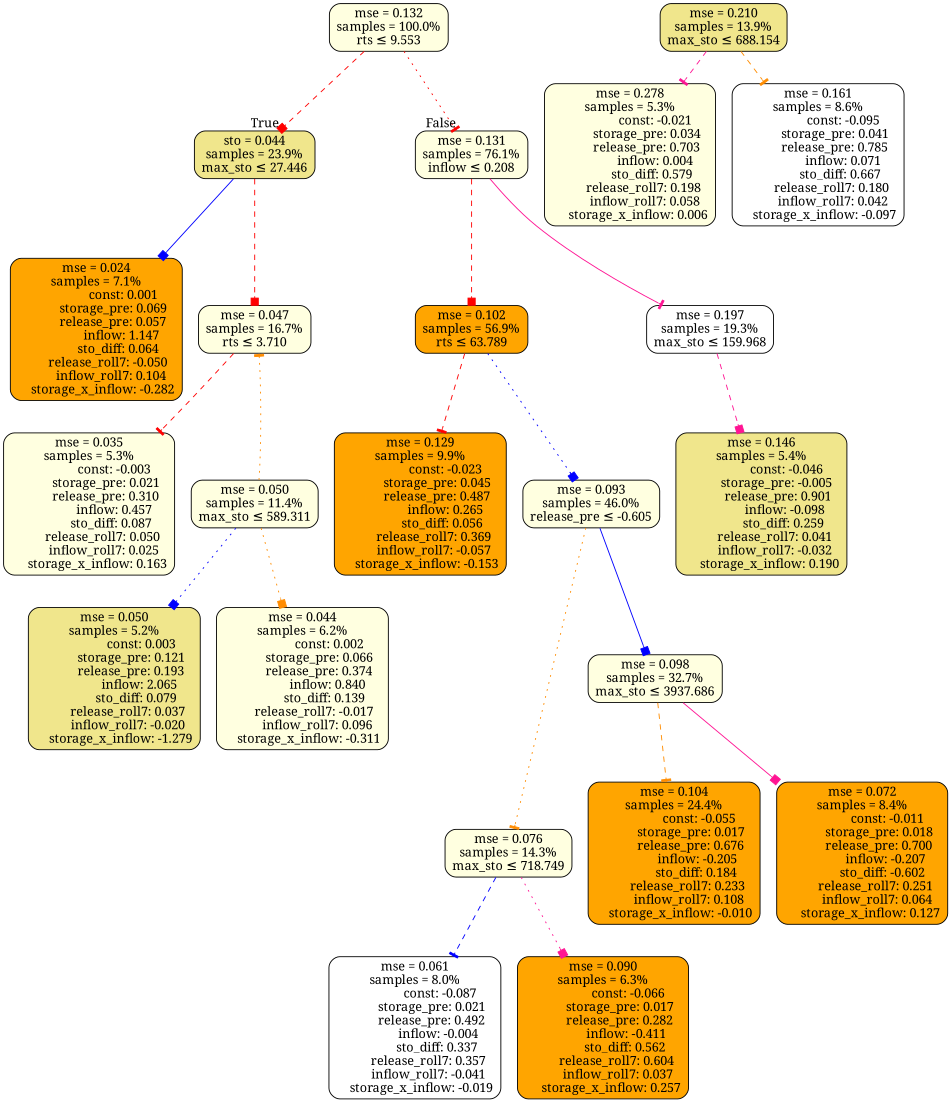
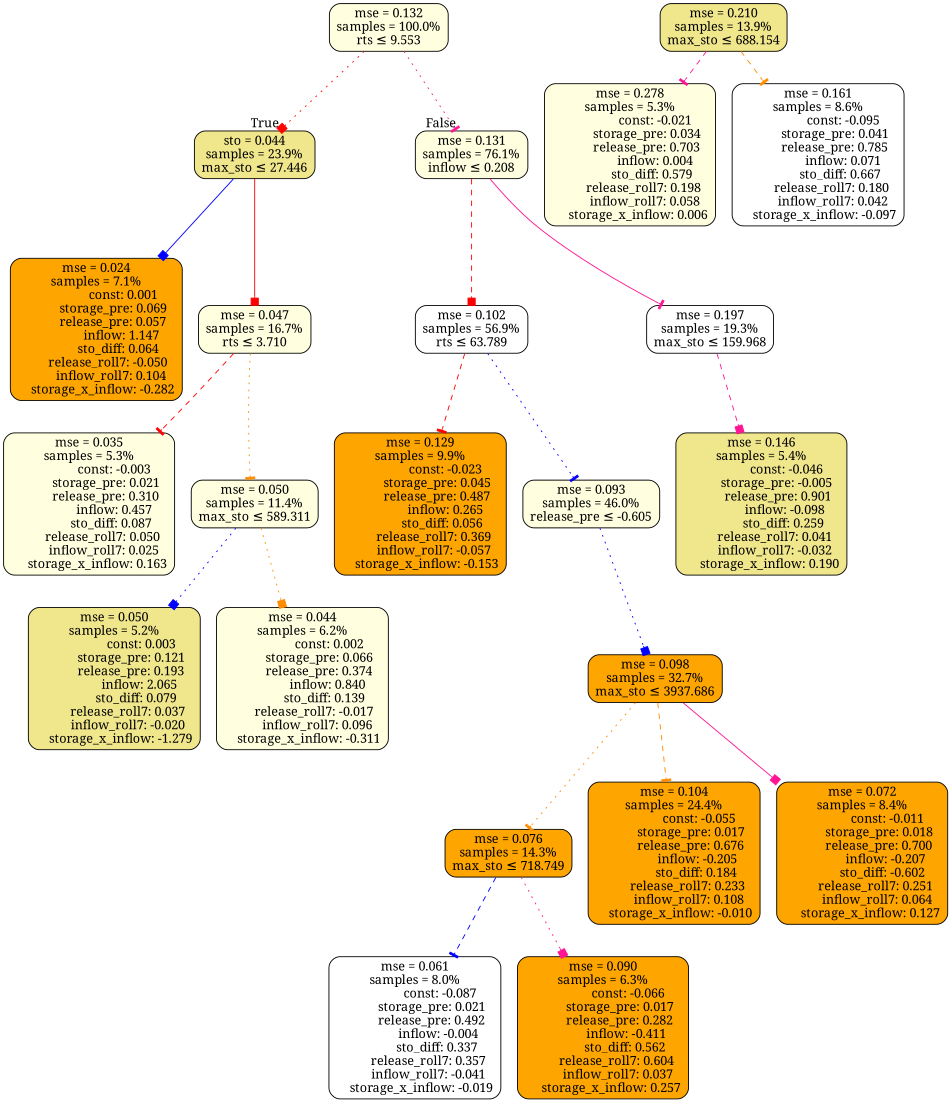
(325, 88) -> (325, 88)
(429, 89) -> (429, 89)
(255, 238) -> (255, 238)
(472, 329) -> (472, 329)
(530, 415) -> (530, 415)
(261, 419) -> (249, 414)
(622, 587) -> (622, 587)
(550, 676) -> (583, 764)
(655, 679) -> (655, 679)
(508, 853) -> (508, 853)
